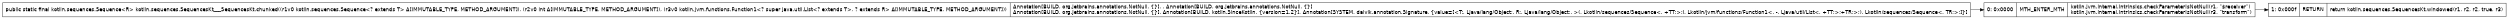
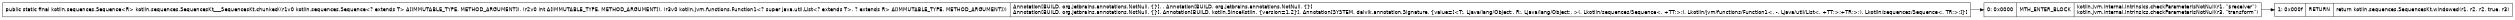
(2042, 10) -> (2045, 10)
